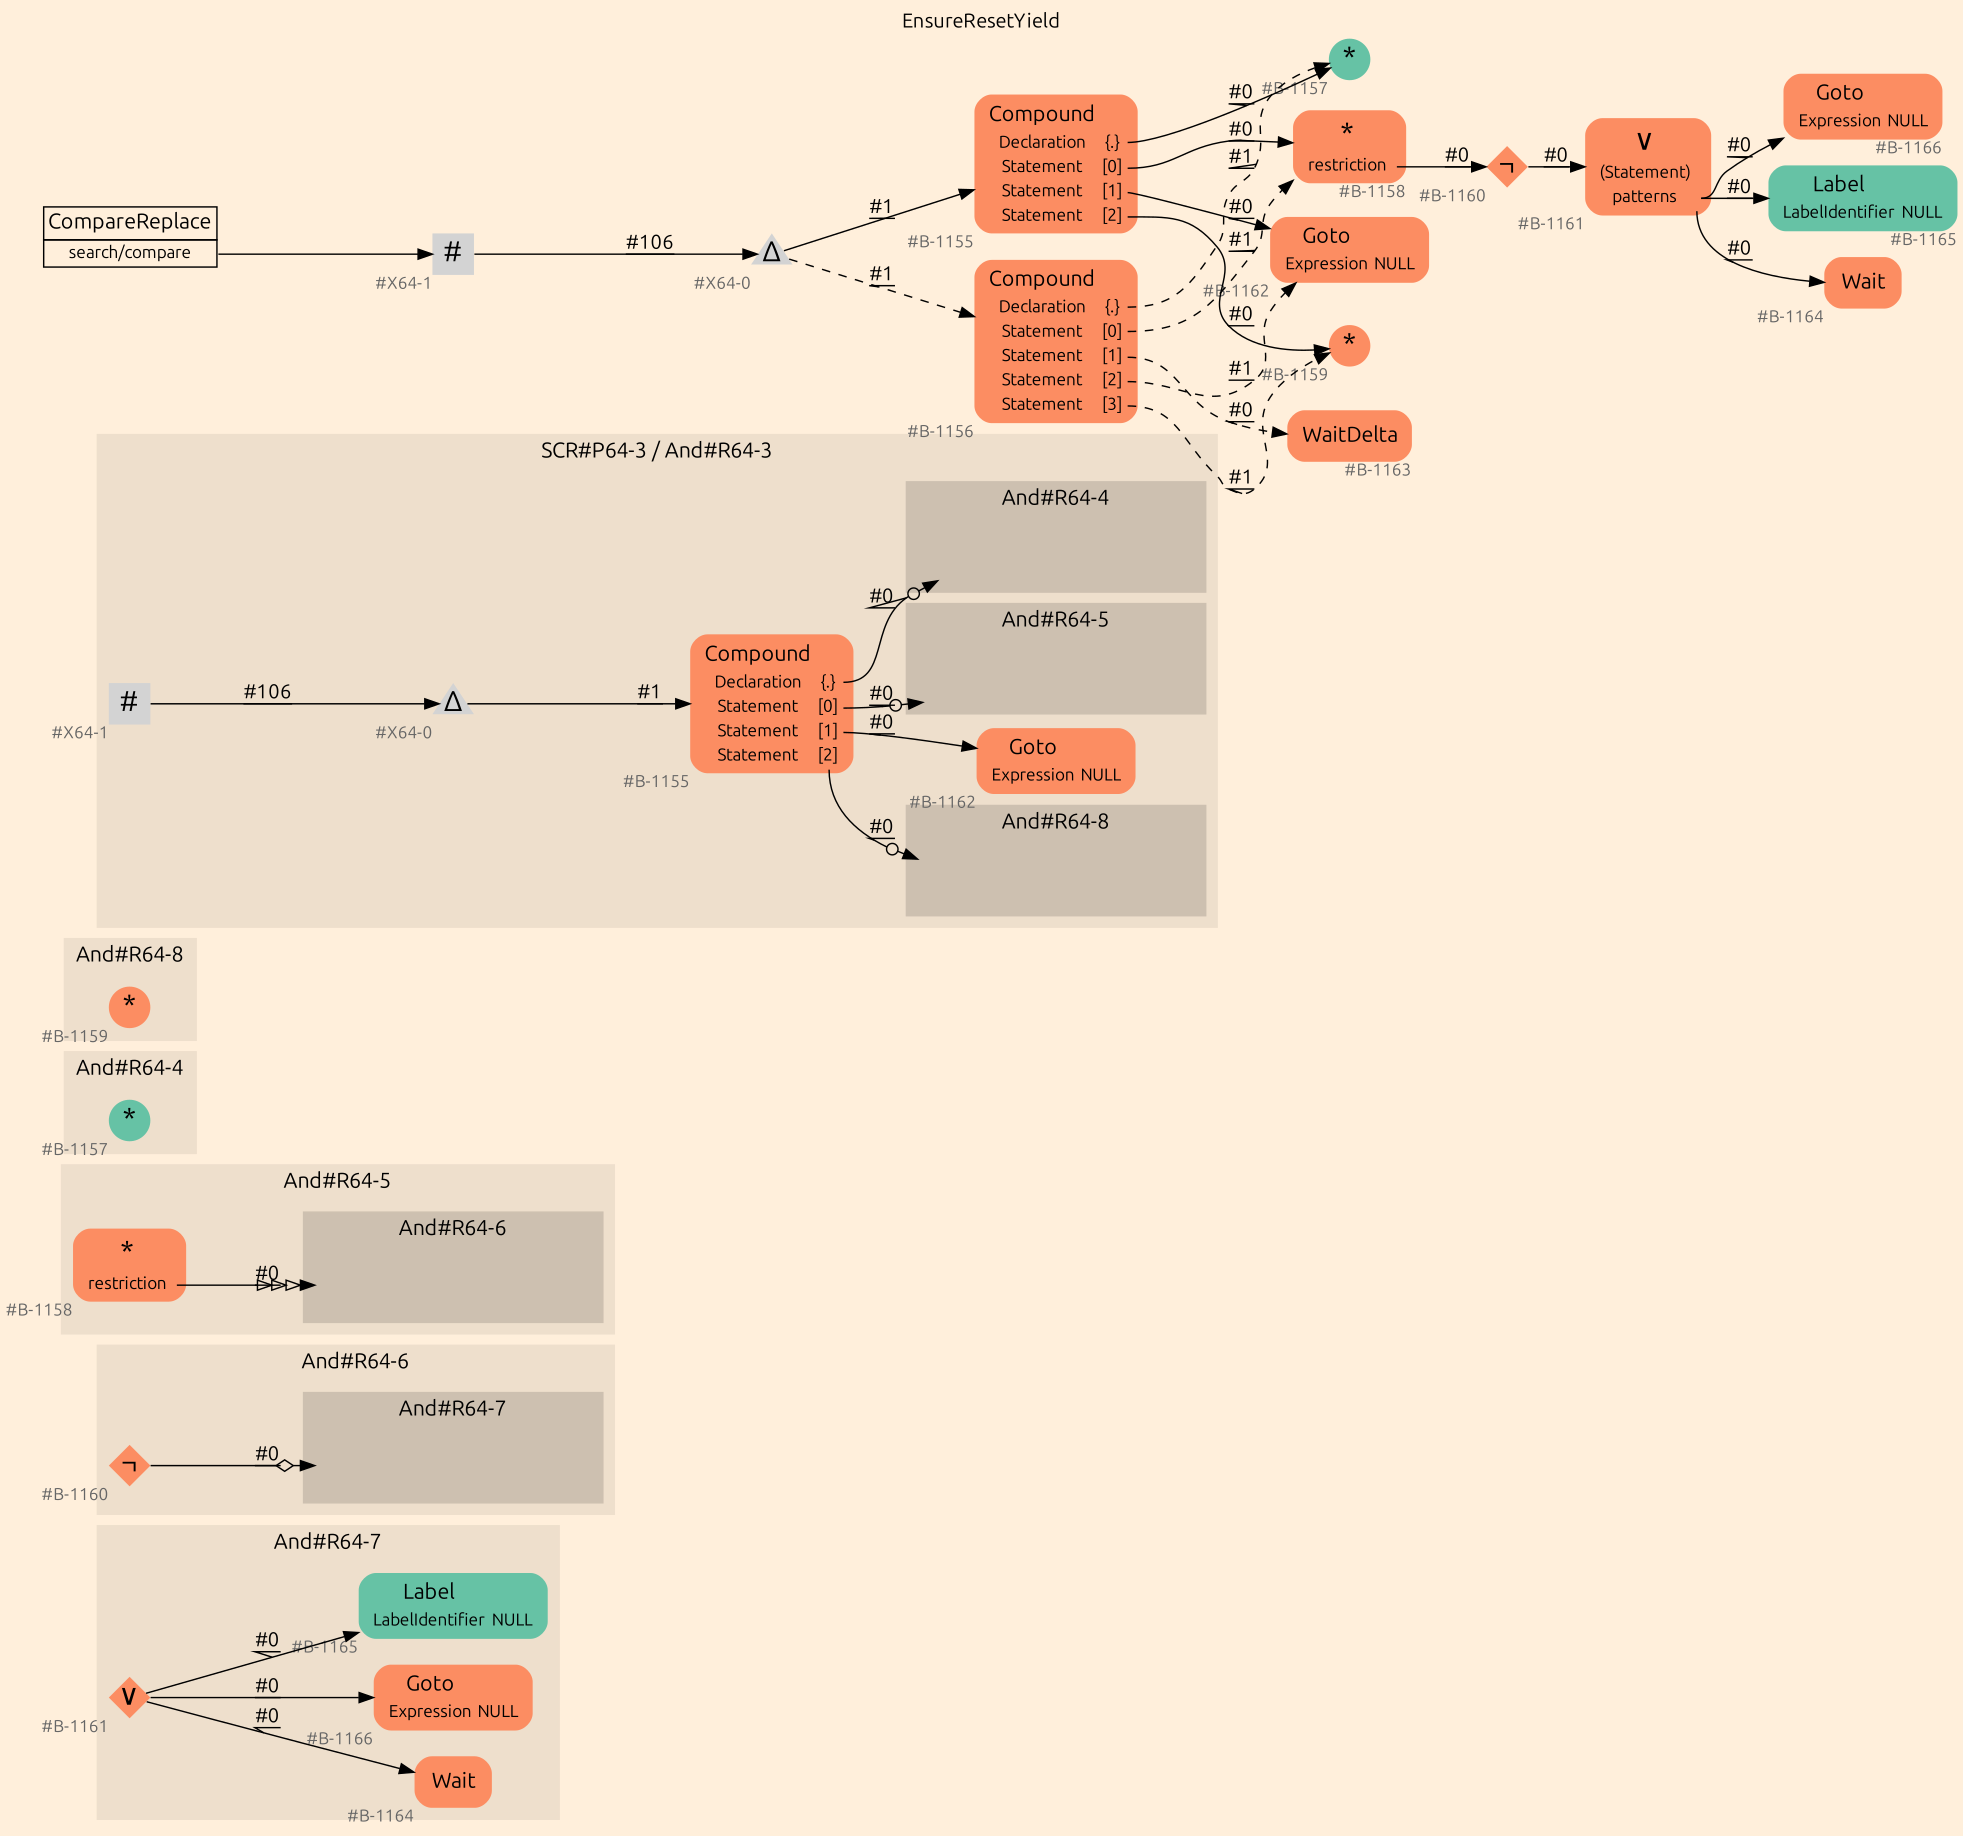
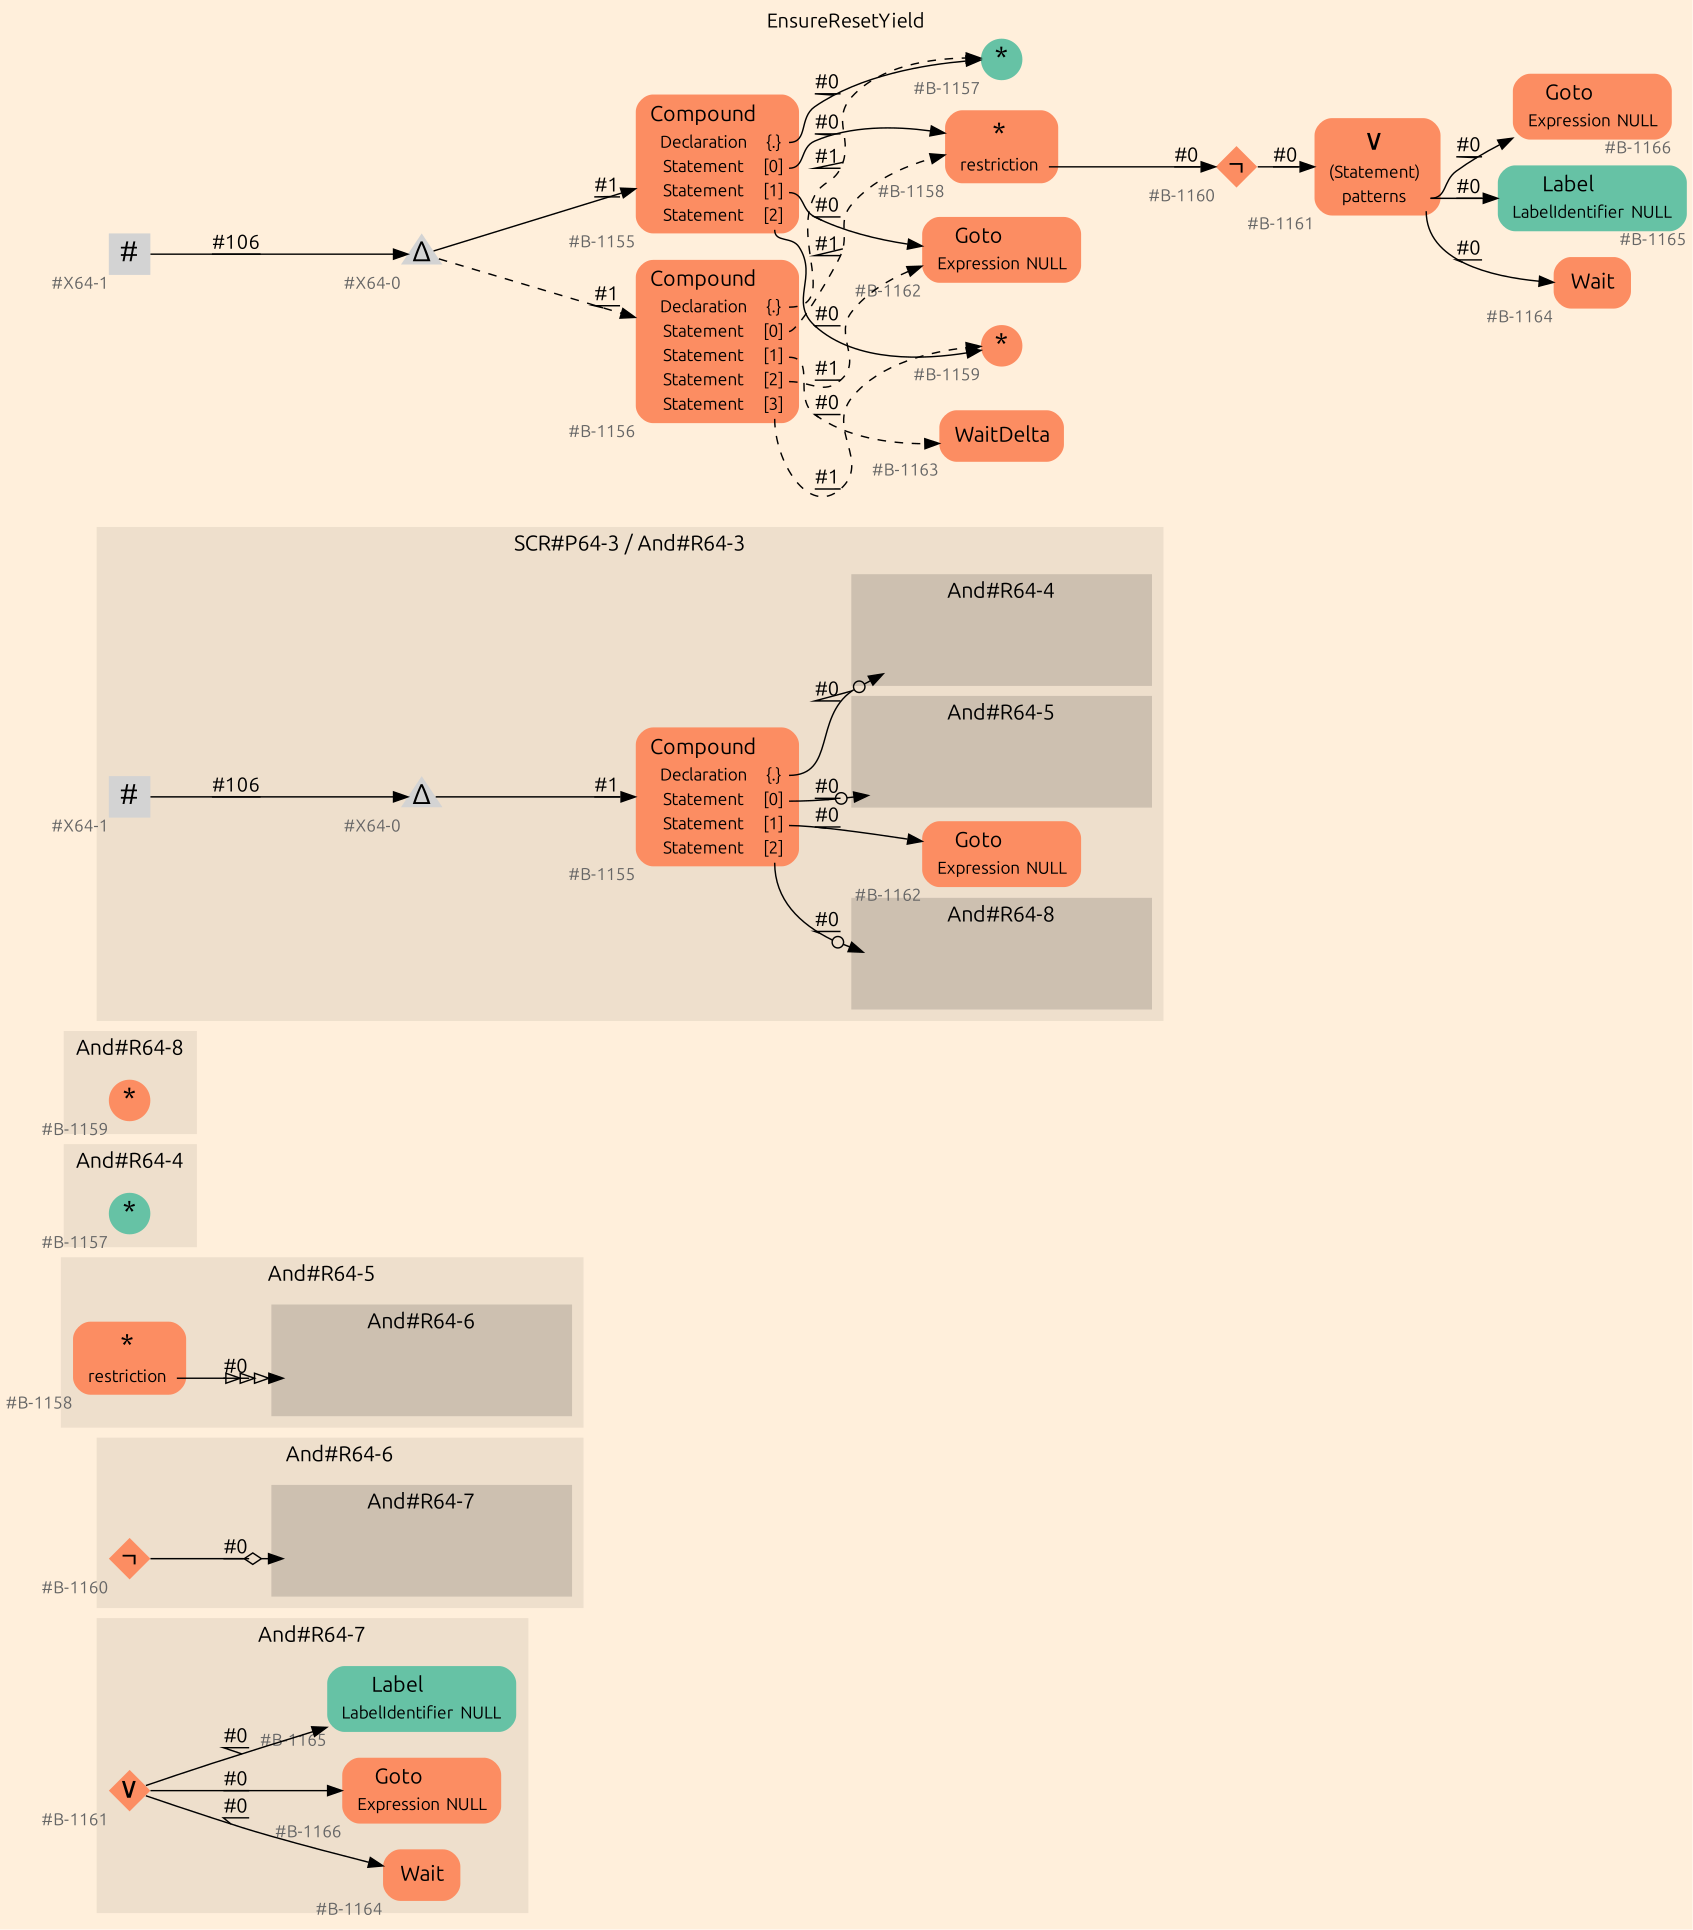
(130, 237) -> none
